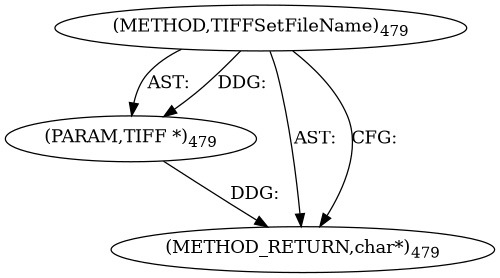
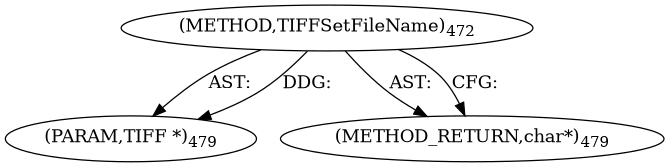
(395, 26) -> (461, 26)
(210, 191) -> none
